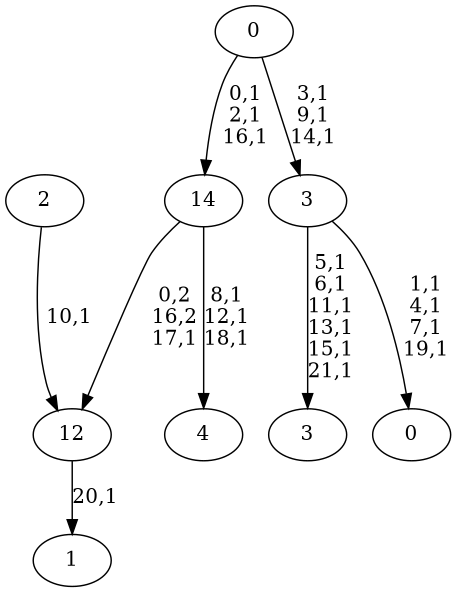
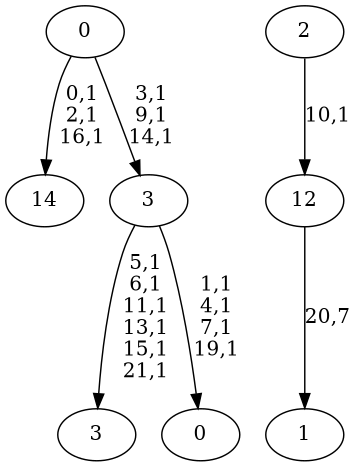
(127, 304) -> none
(204, 435) -> none
(95, 498) -> (328, 318)
